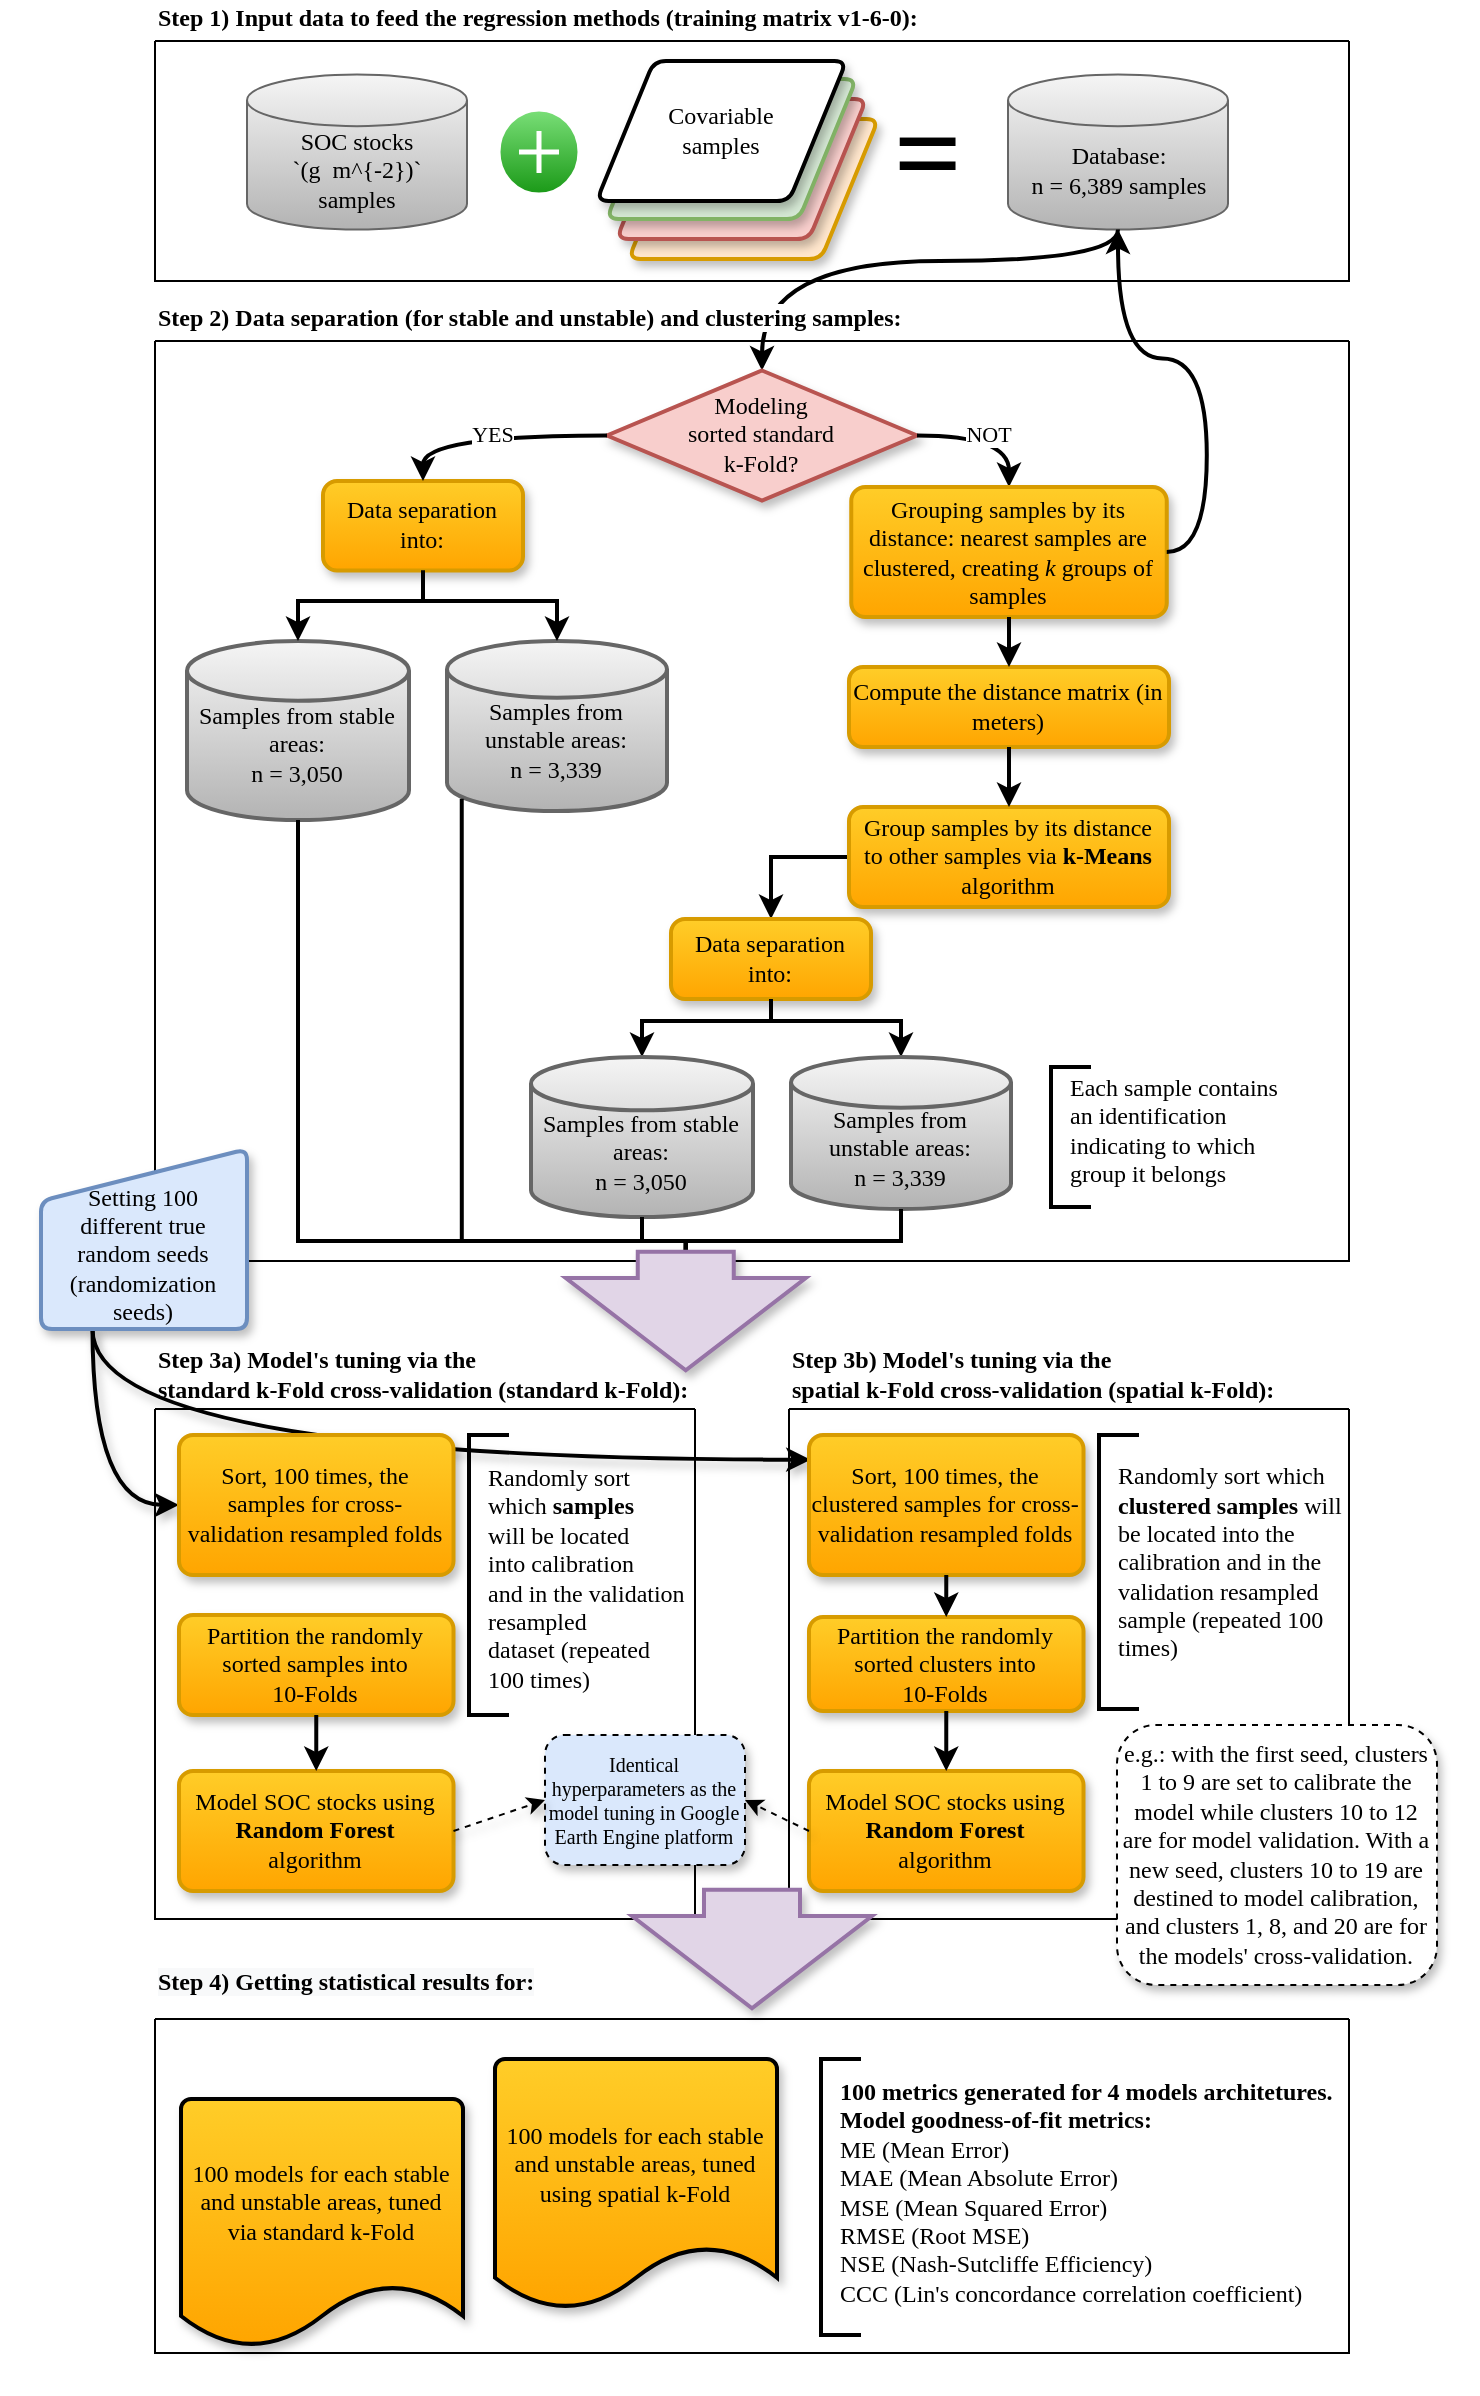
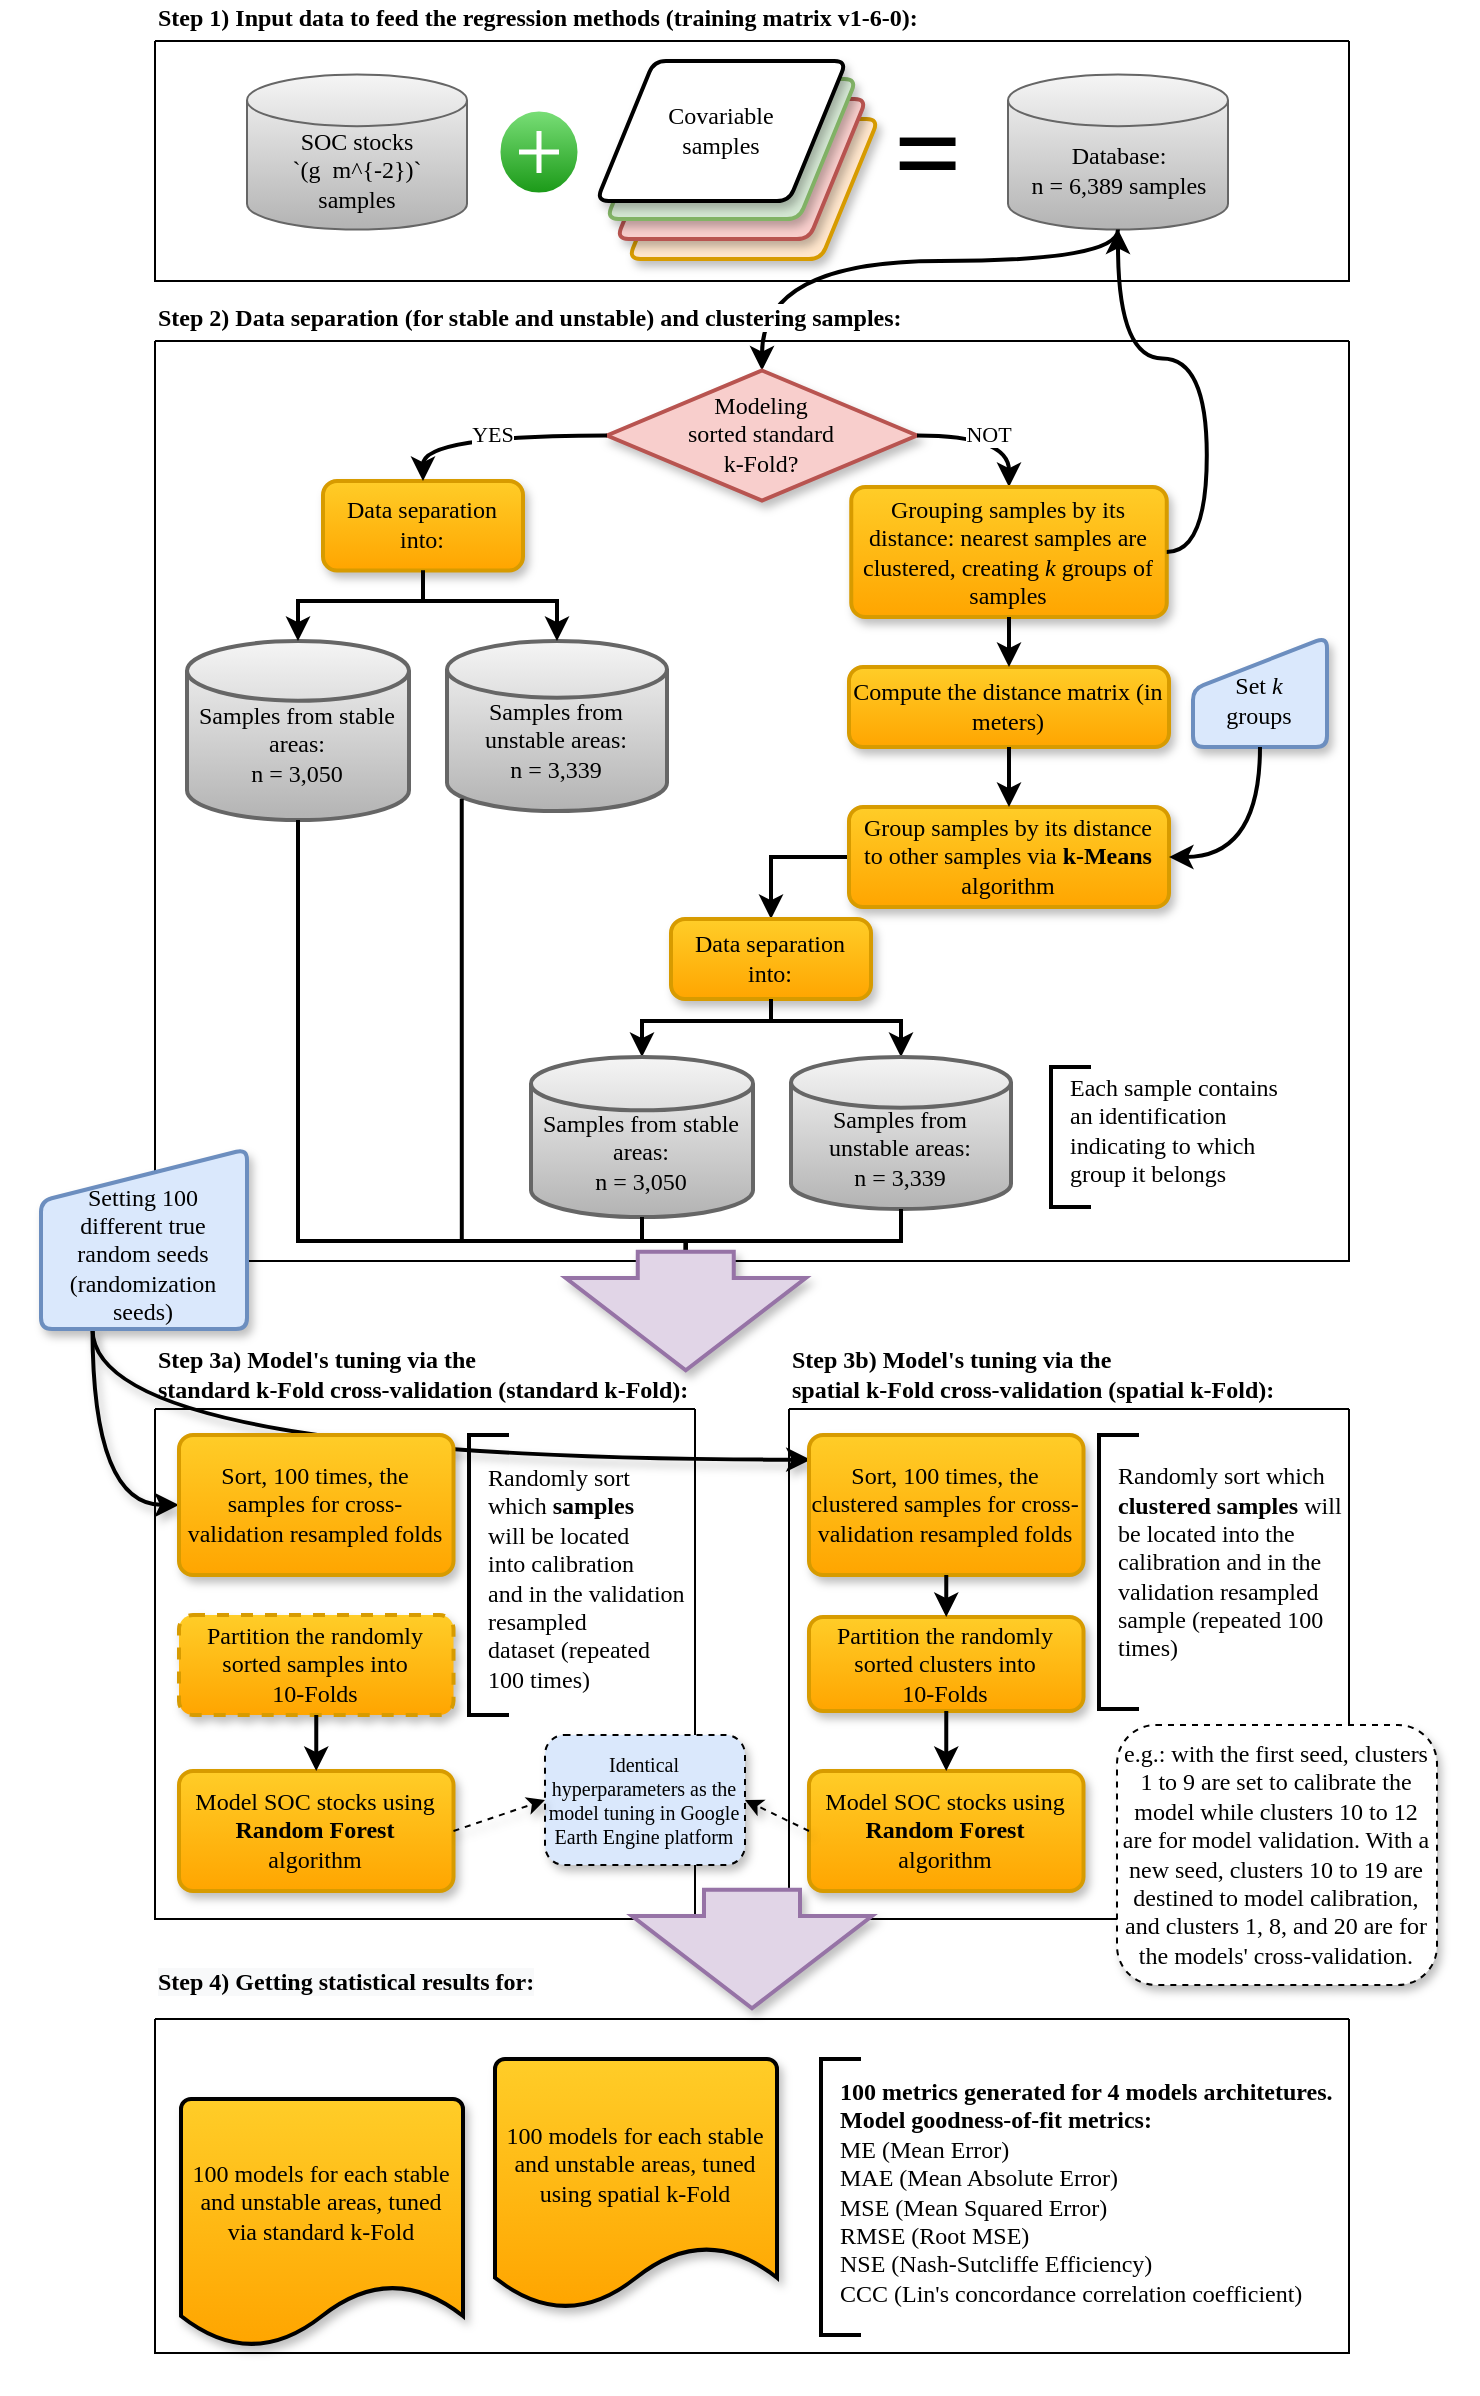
none -> (1260, 692)
none -> (1247, 820)
(316, 1665) -> (316, 1665)
